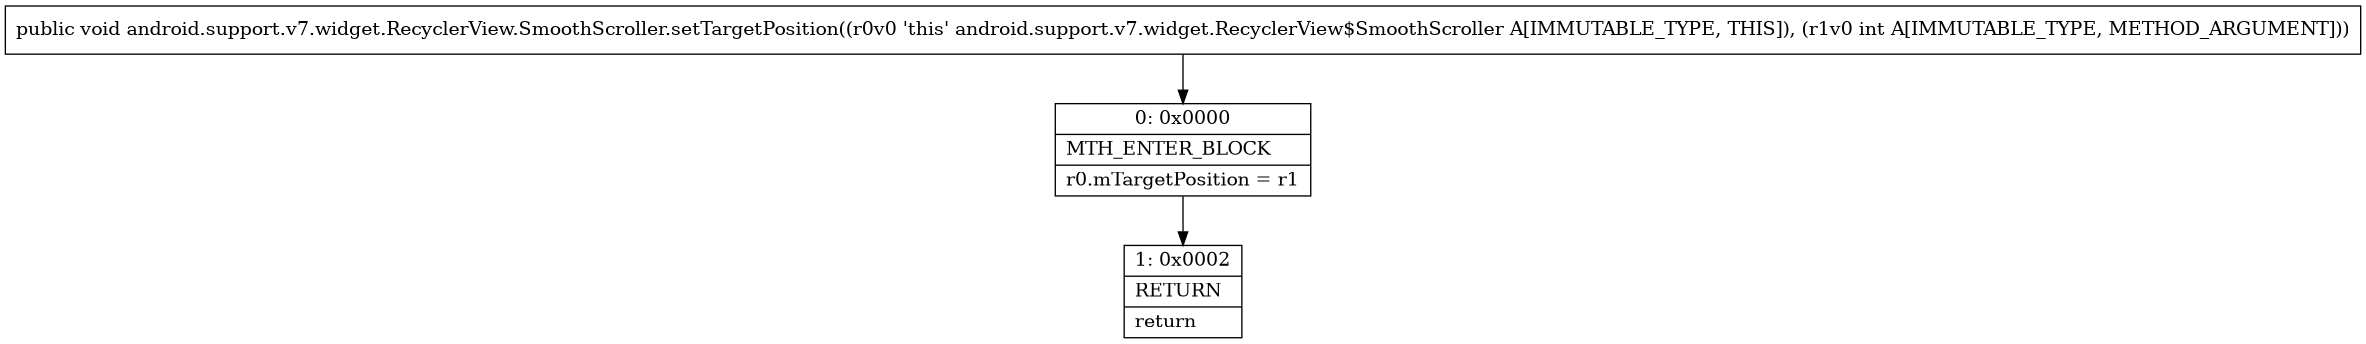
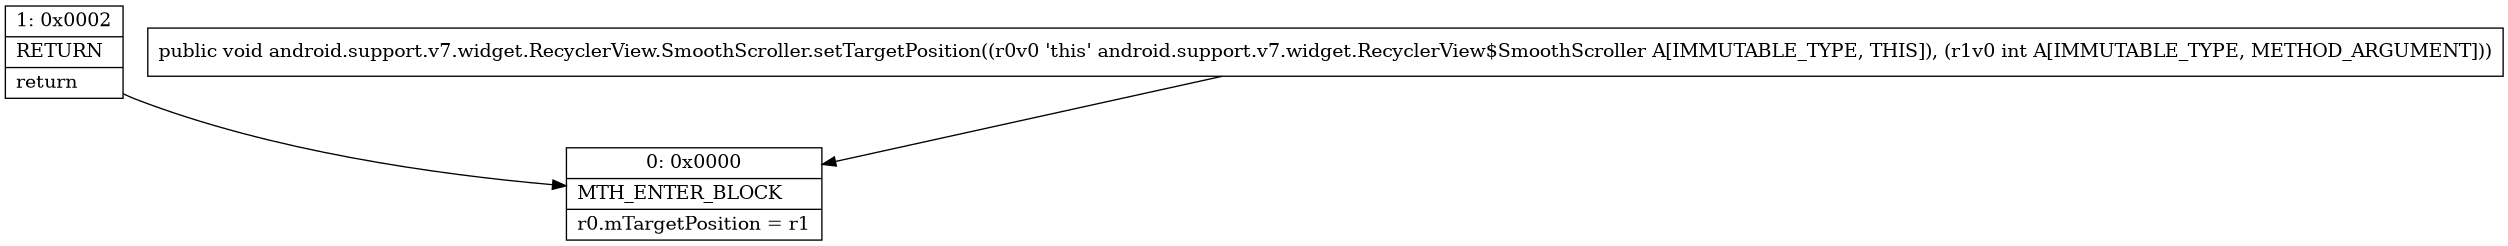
(1183, 214) -> (335, 154)
